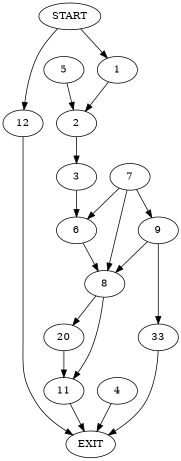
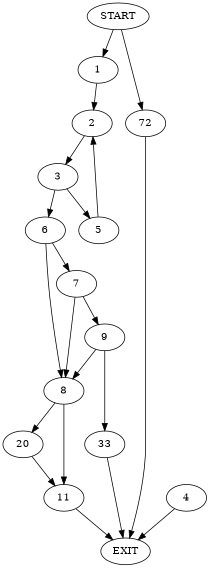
(23, 123) -> (146, 123)
none -> (76, 201)
(106, 201) -> (59, 254)
